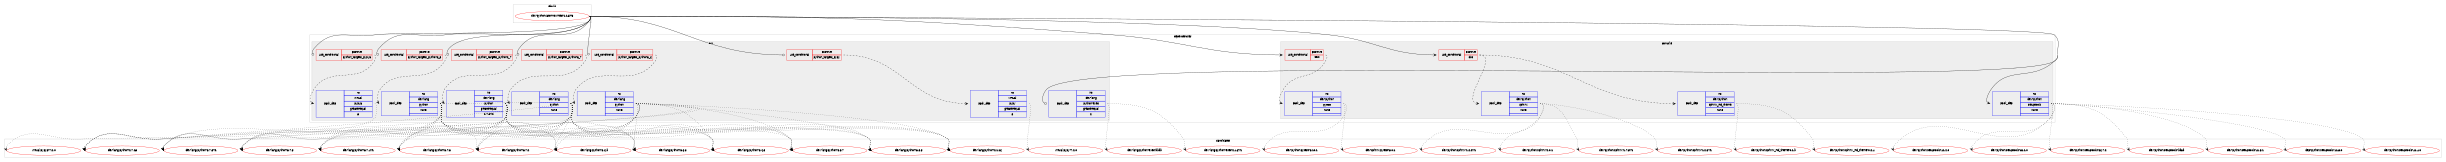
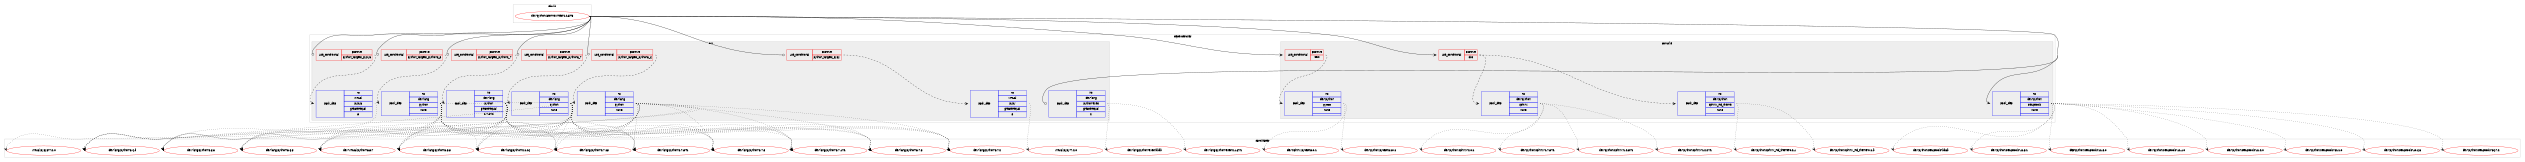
(830, 151) -> (358, 151)
none -> (2402, 151)
